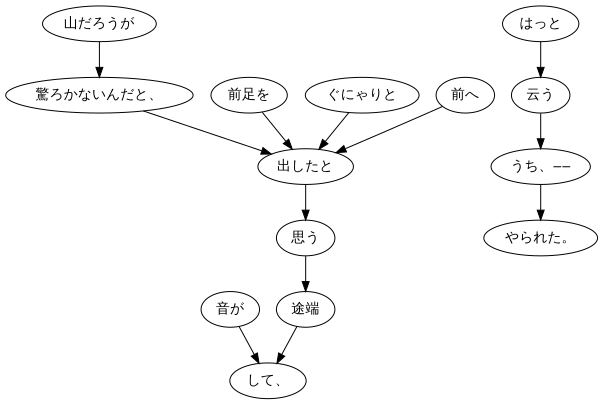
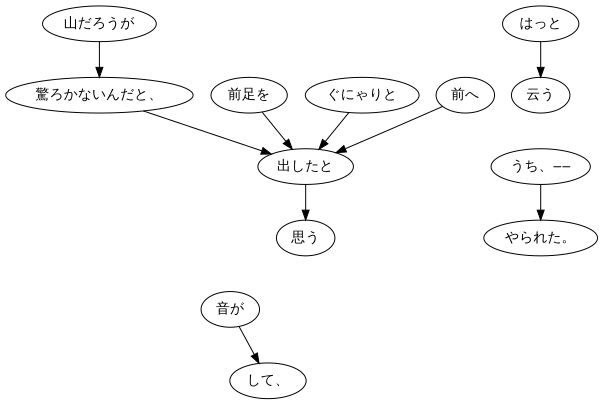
(541, 126) -> none
(306, 309) -> none
